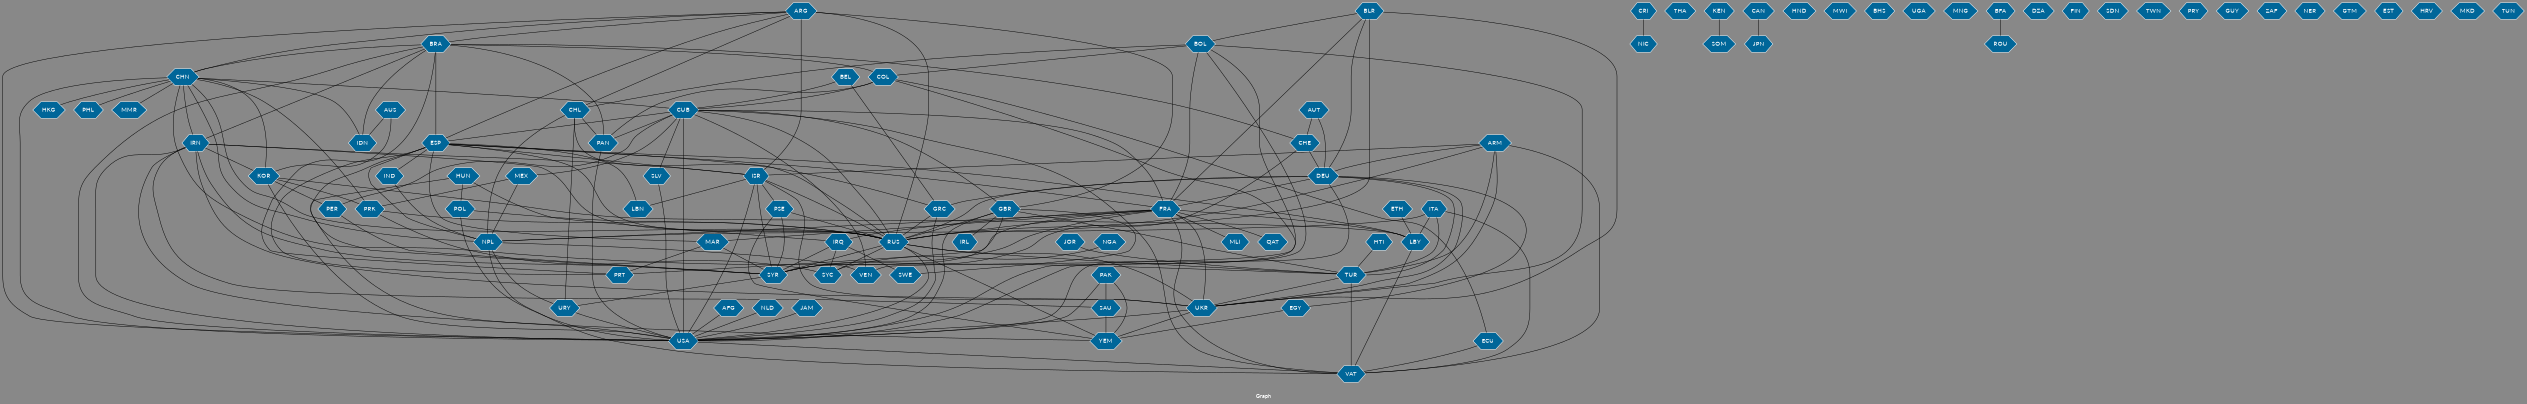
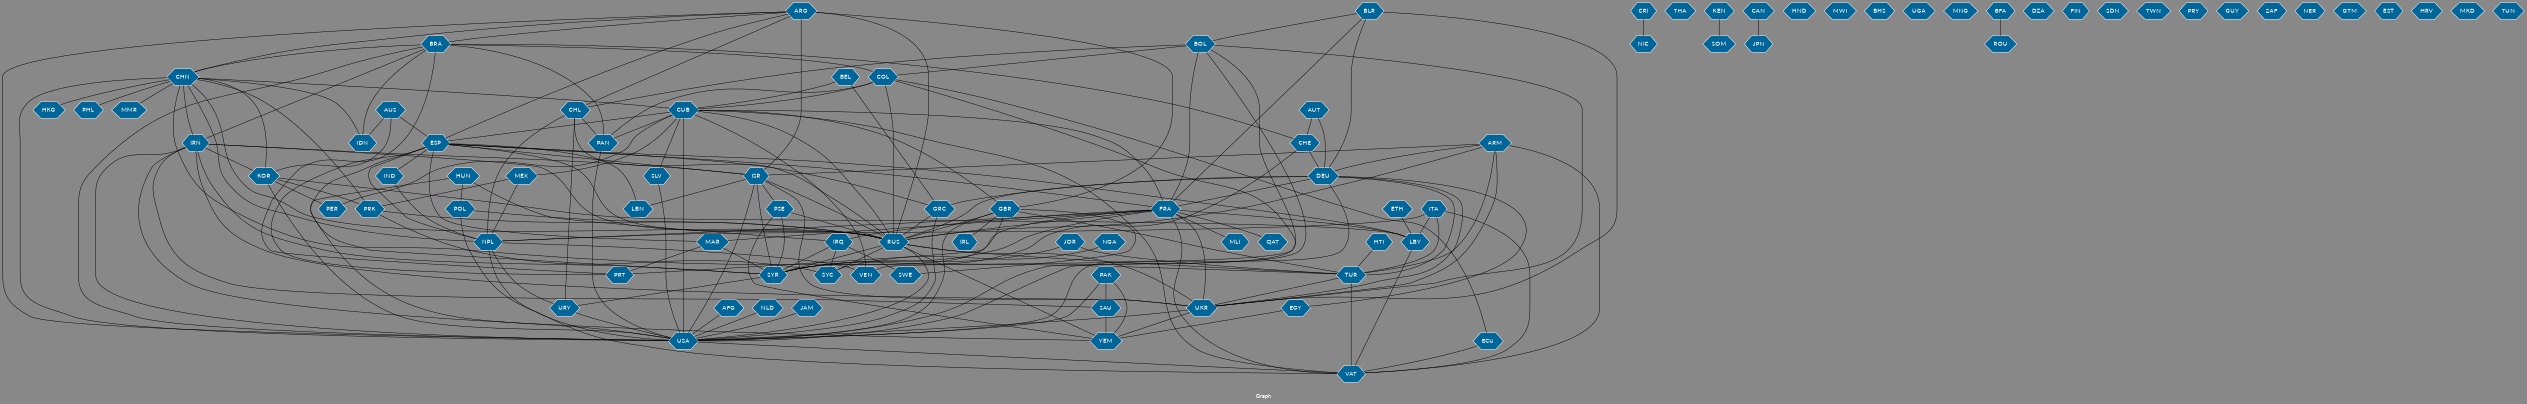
(436, 96) -> (411, 125)
(1221, 219) -> (894, 159)
(546, 260) -> (923, 261)
